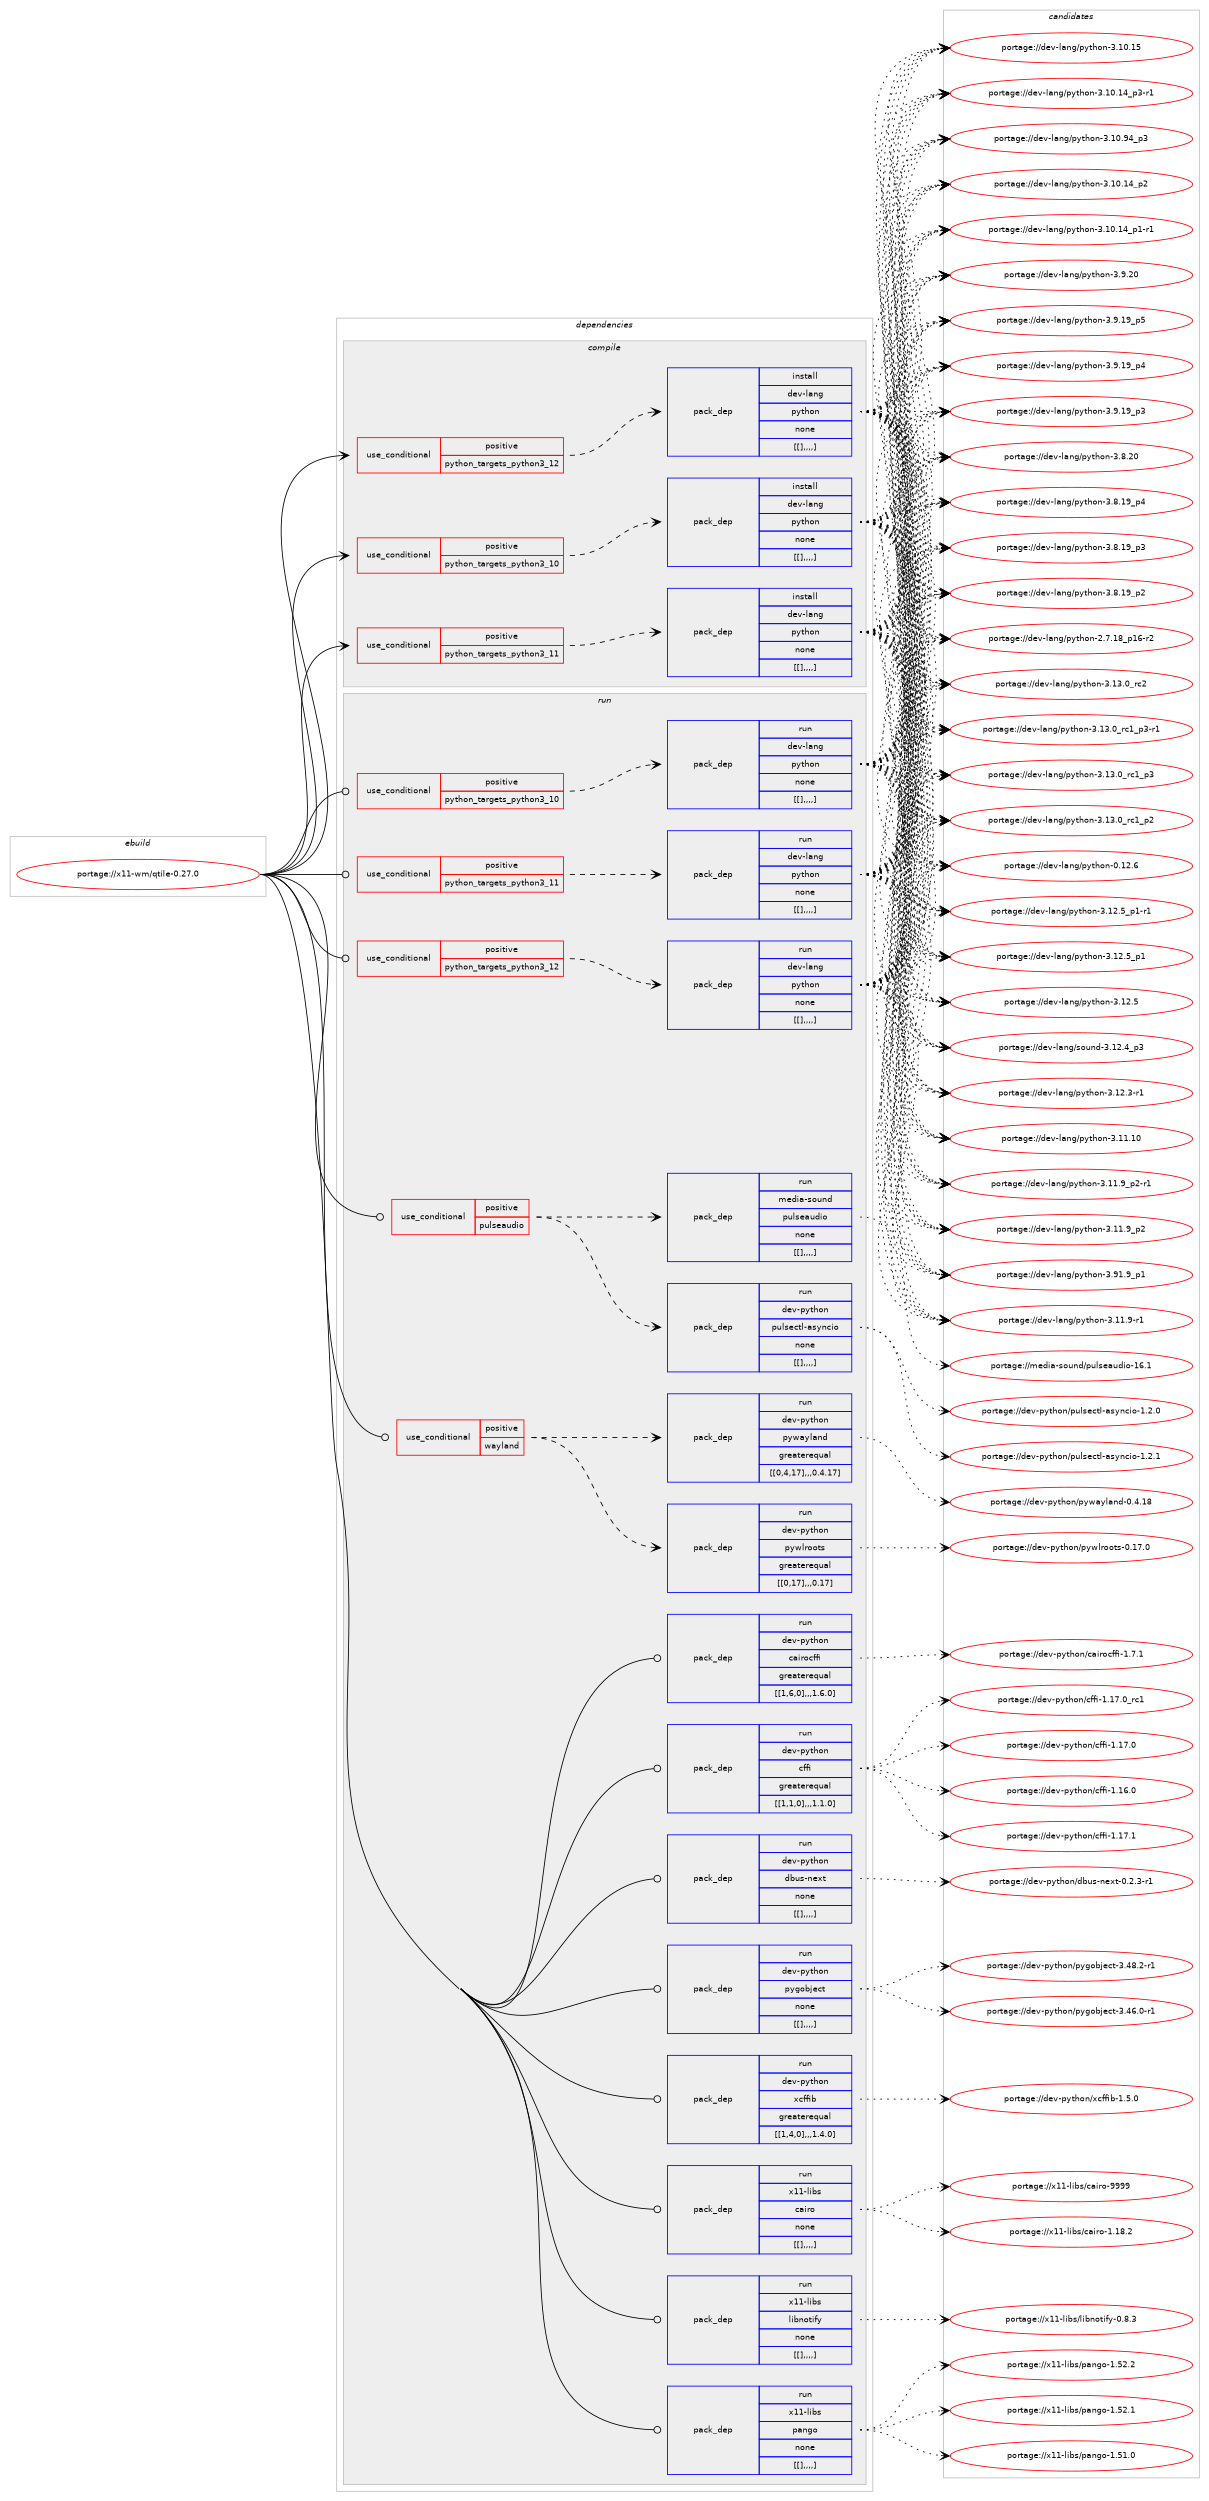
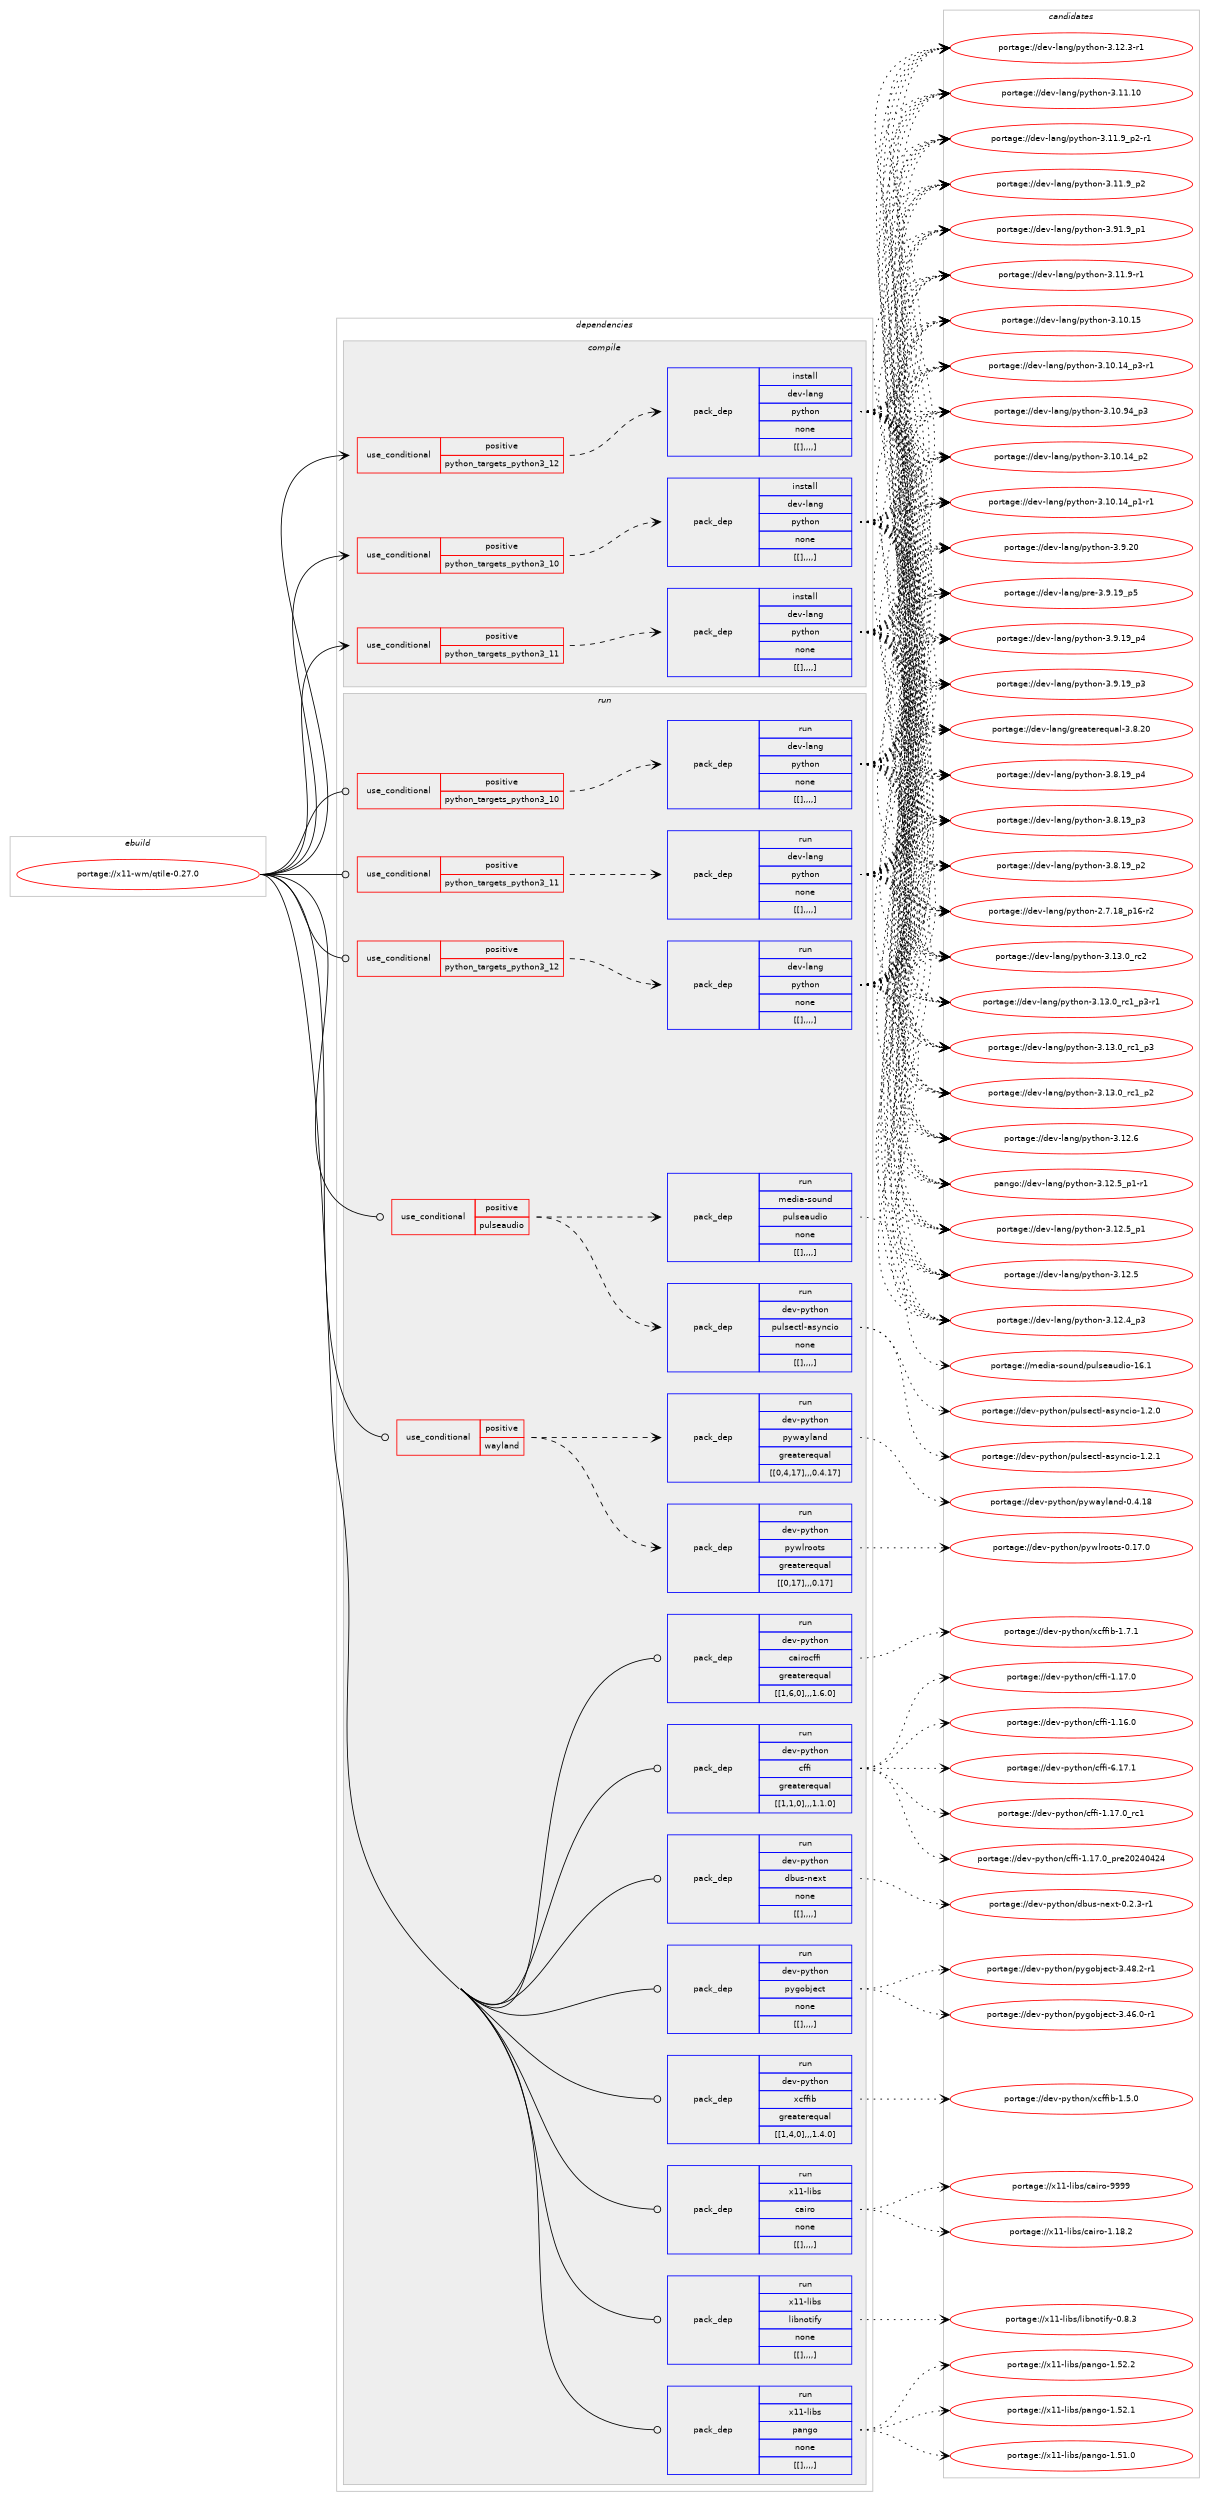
(1071, 321) -> (1071, 593)
(1071, 457) -> (1071, 730)
(1071, 866) -> (1071, 1139)
(1071, 912) -> (1071, 1184)
(1071, 1048) -> (1071, 1321)
(1071, 1655) -> (1071, 1632)
(1071, 1837) -> (1071, 1768)
none -> (1071, 1859)
